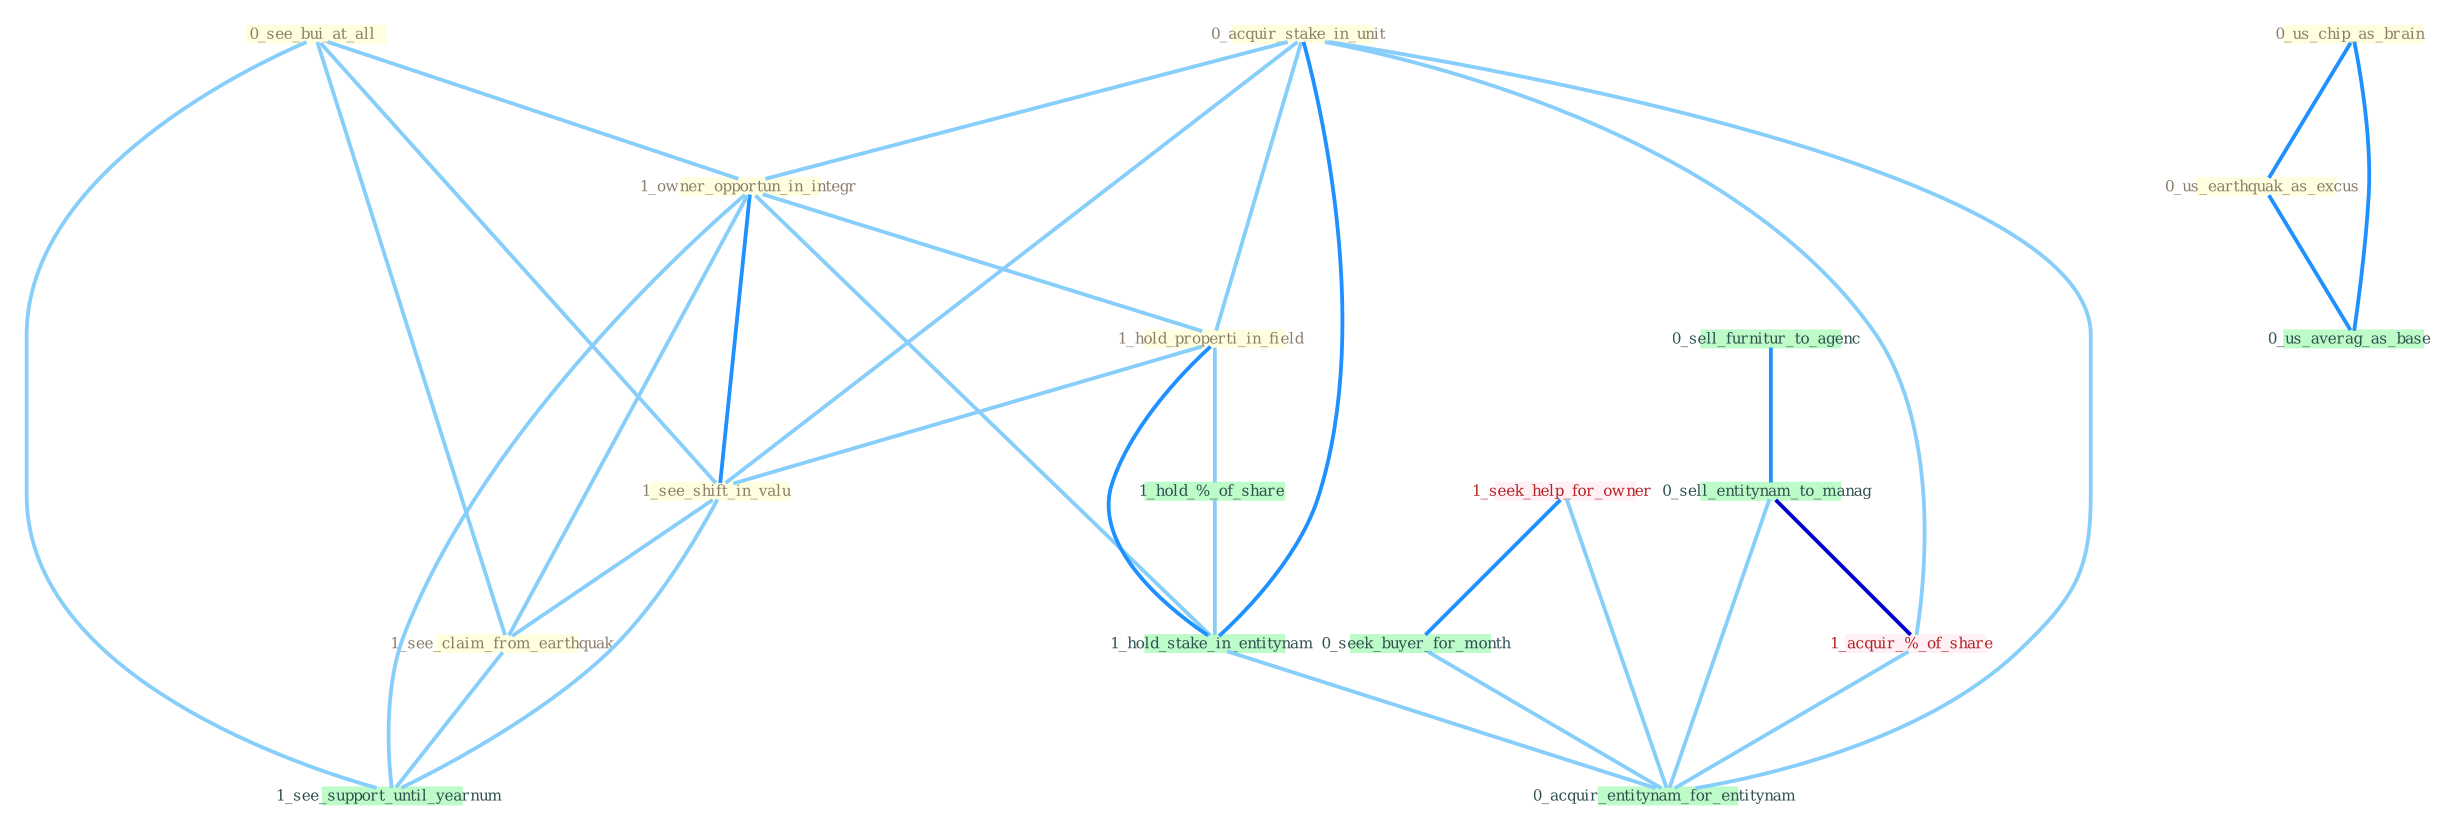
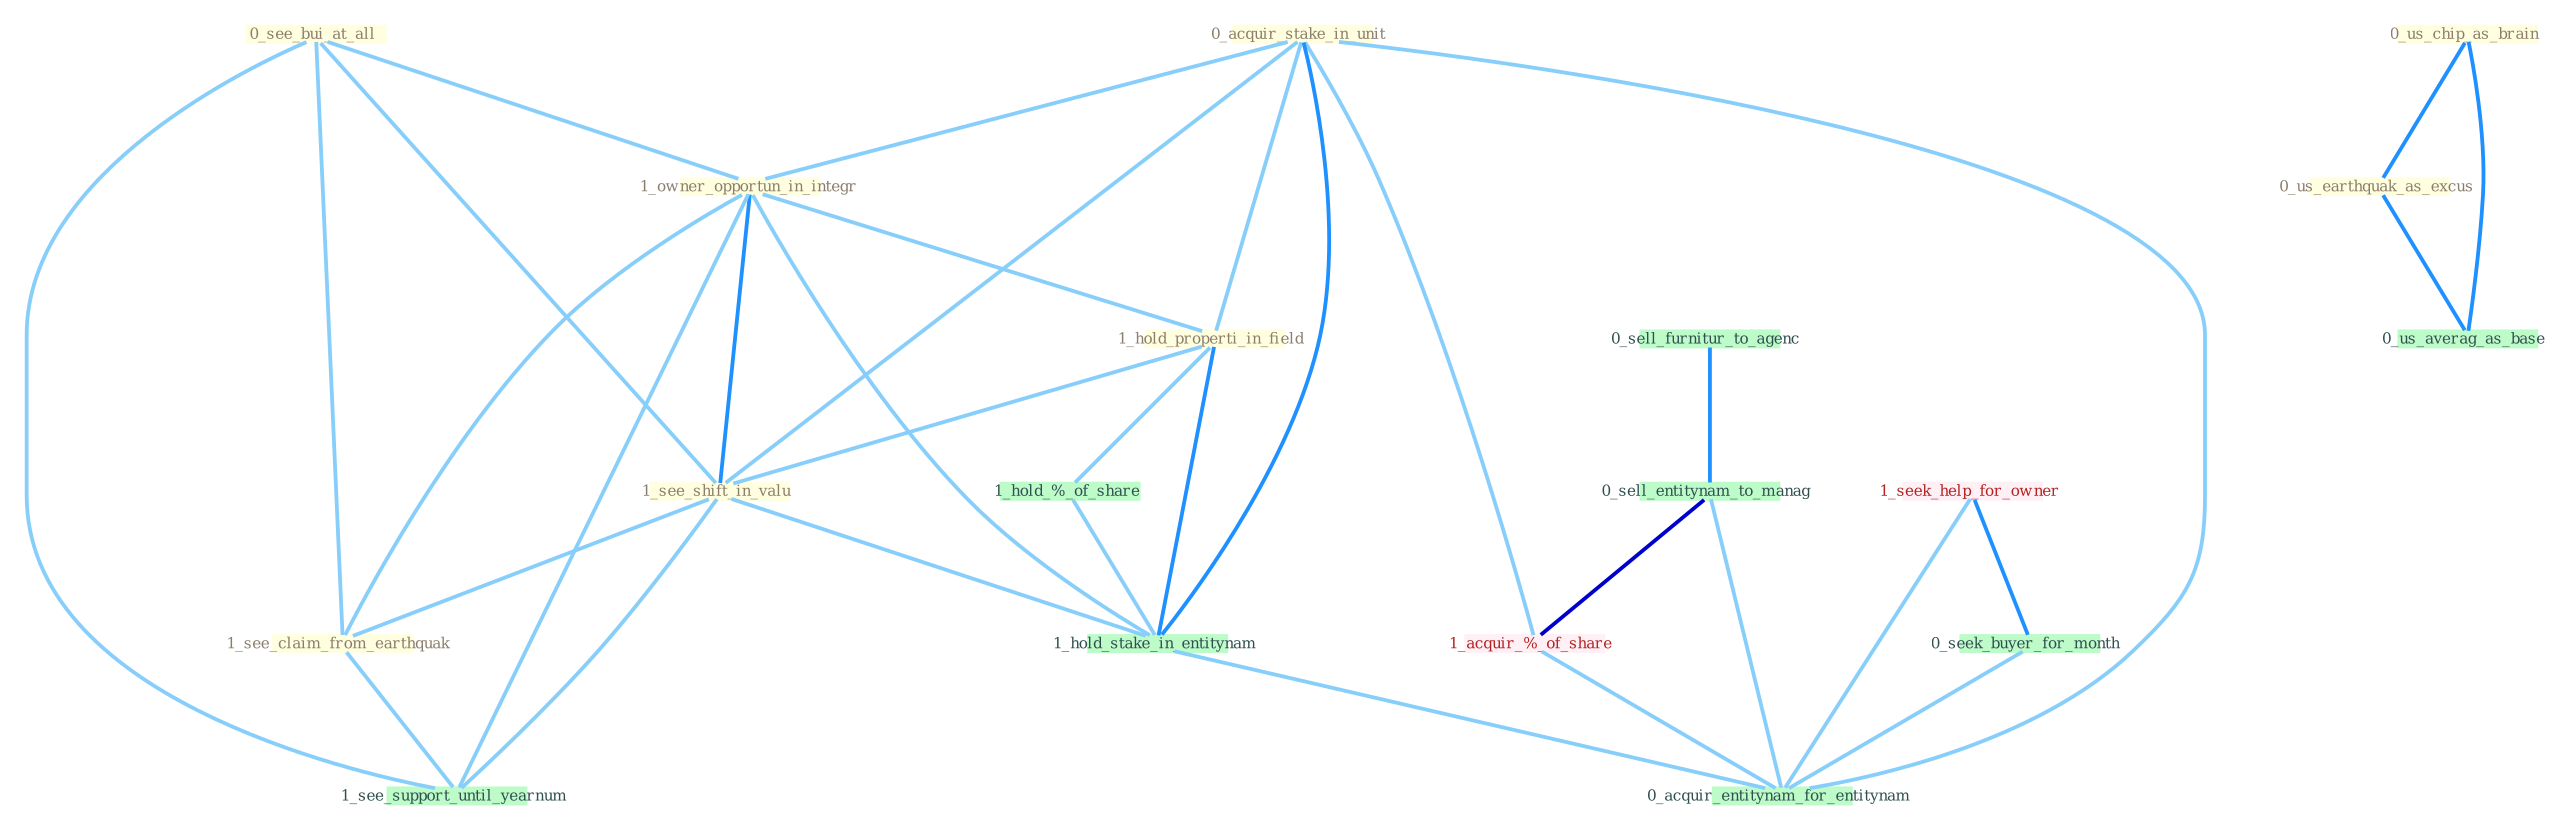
none -> (939, 567)
